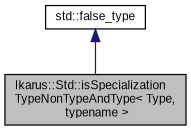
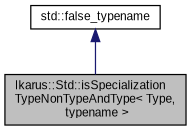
(95, 17) -> (95, 17)
